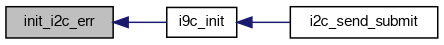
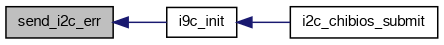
(60, 22) -> (60, 22)
(364, 22) -> (364, 22)
